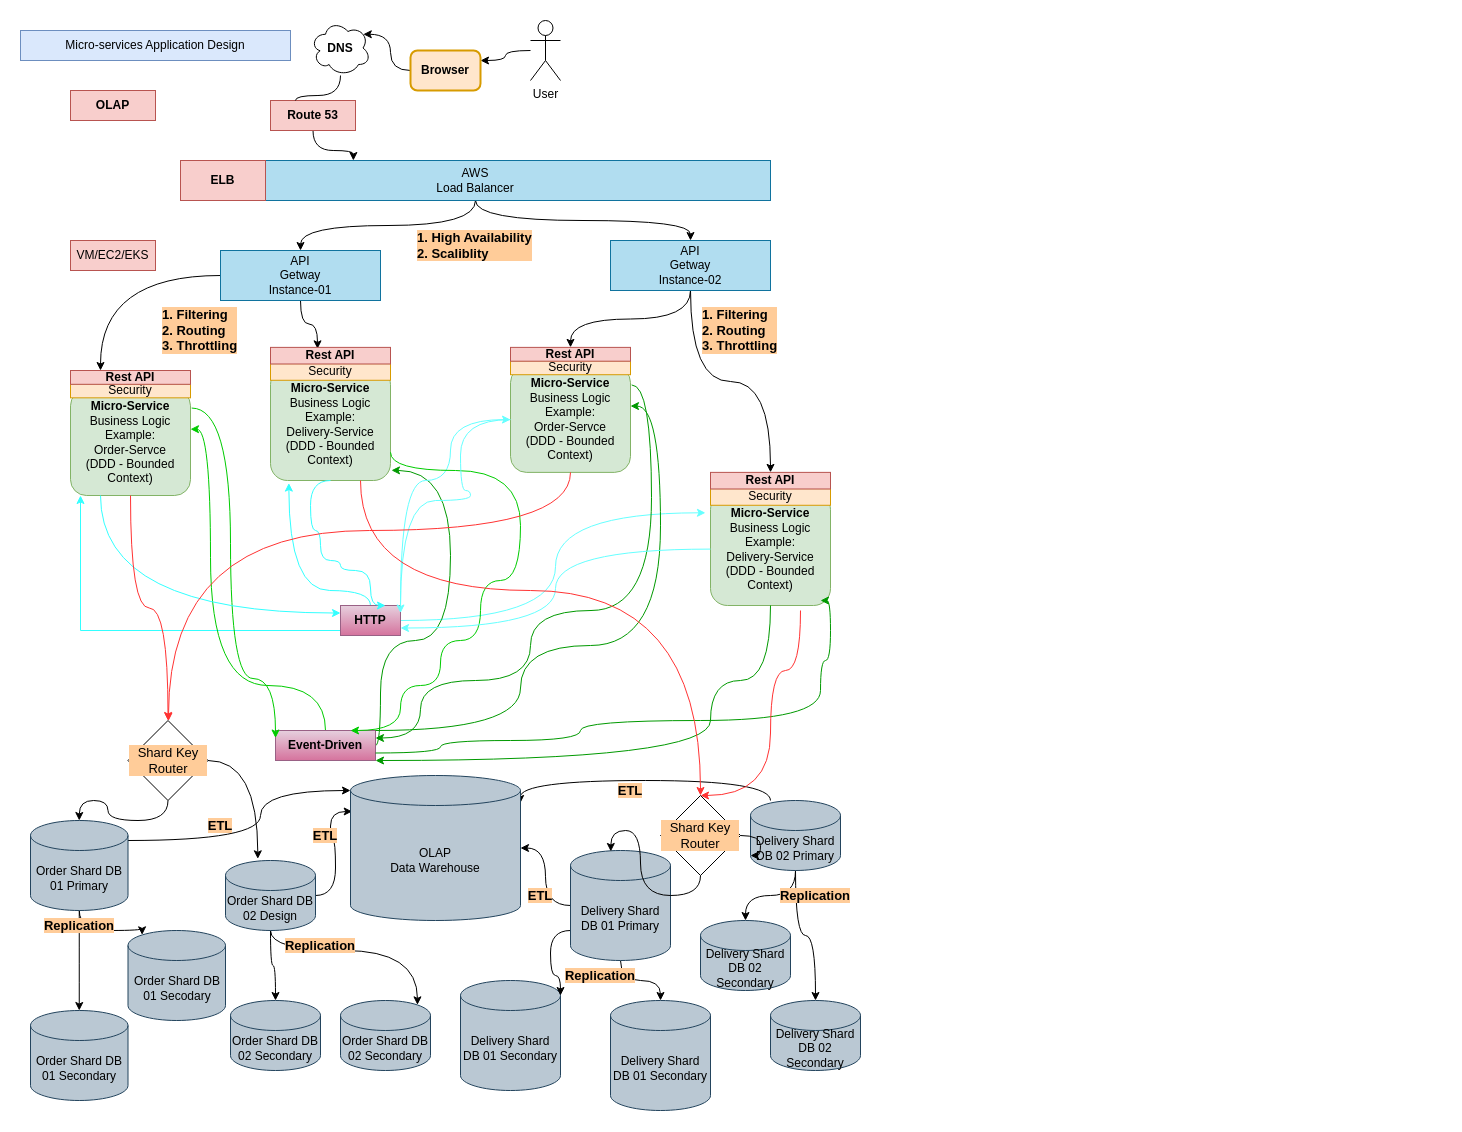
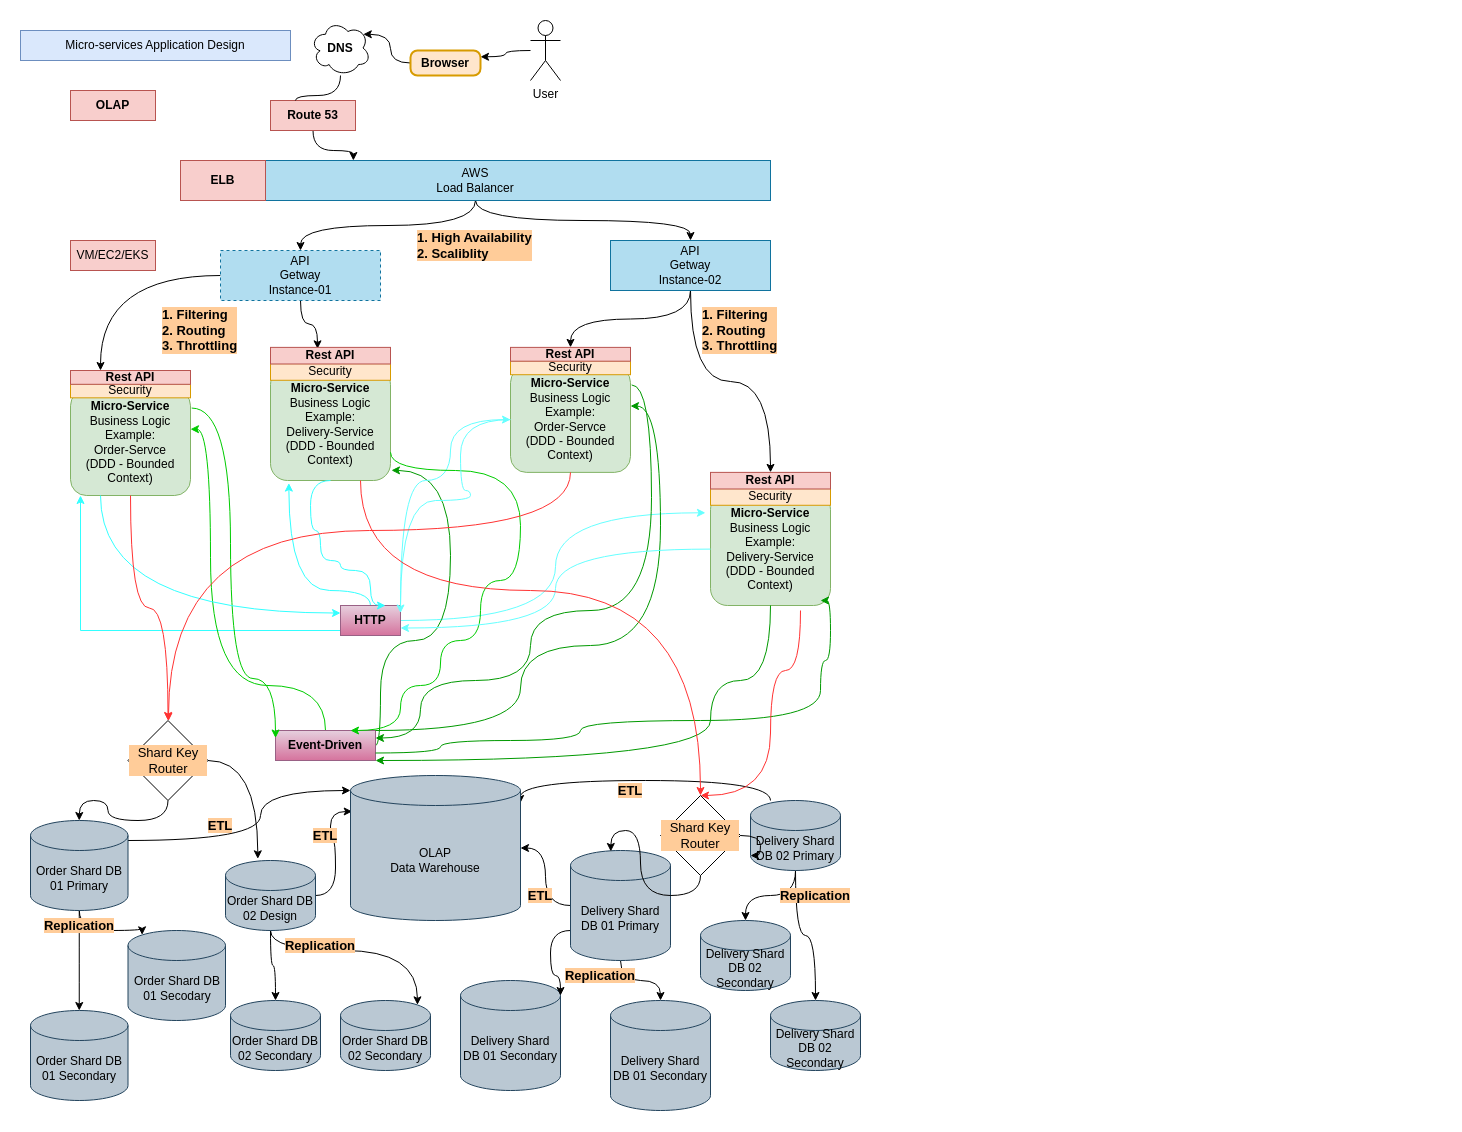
(446, 71) -> (446, 63)
(301, 276) -> (301, 276)
